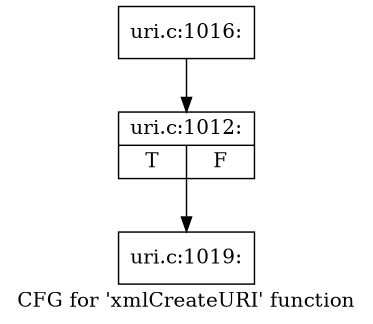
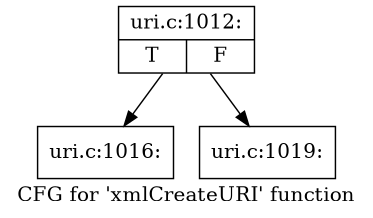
(187, 78) -> (148, 94)
